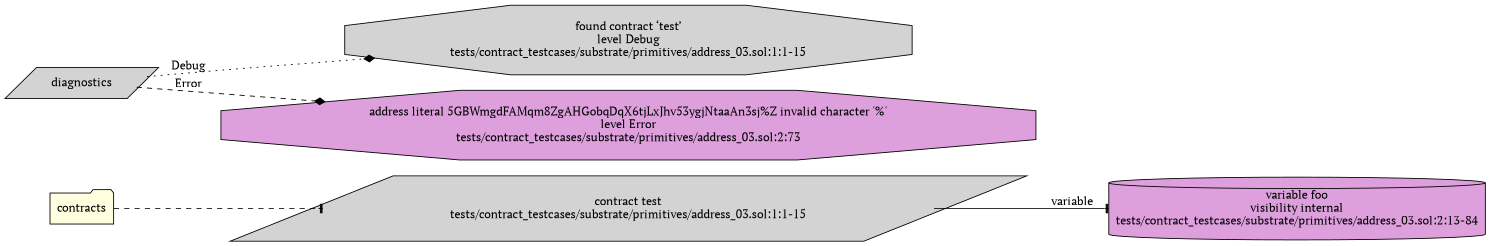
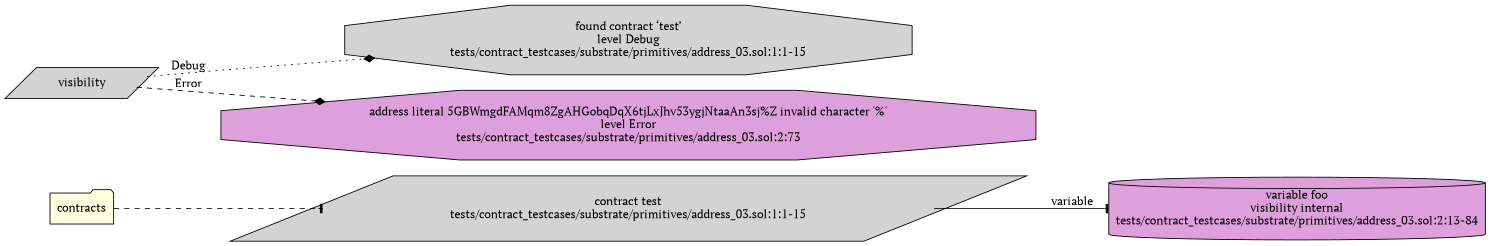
(82, 83) -> (82, 83)
